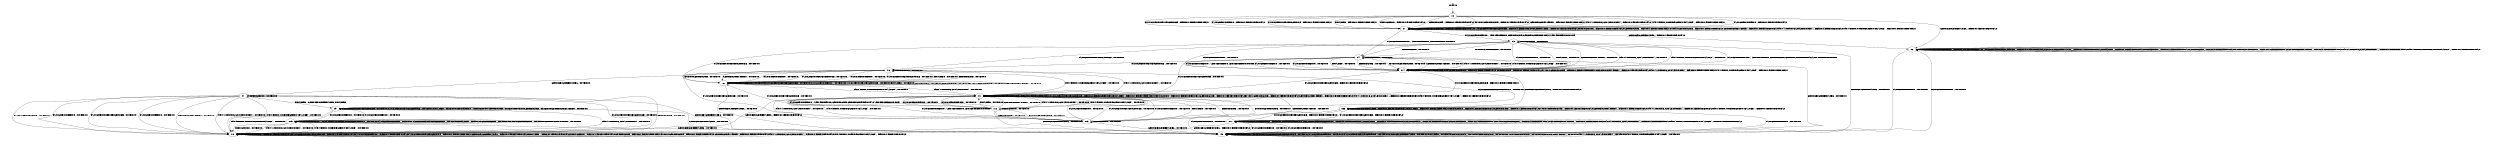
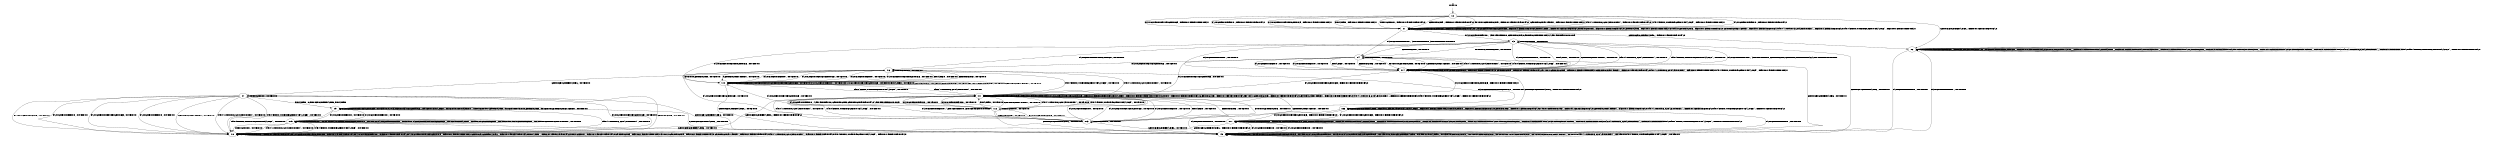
(1208, 67) -> none
(724, 83) -> (724, 83)
